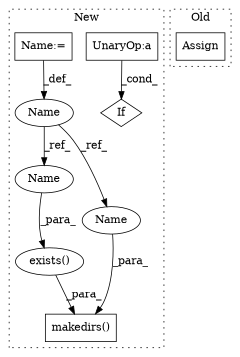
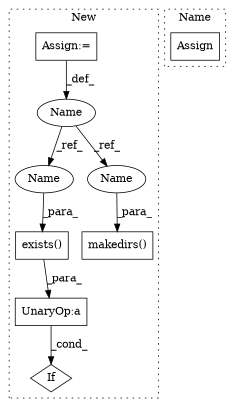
(201, 18) -> (195, 18)
(43, 47) -> (66, 47)
(50, 262) -> (42, 246)
(63, 291) -> (46, 275)
